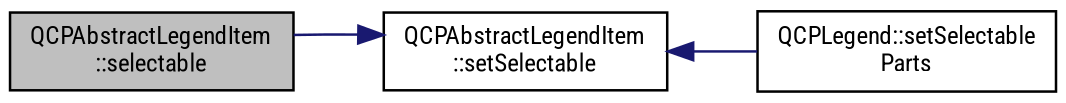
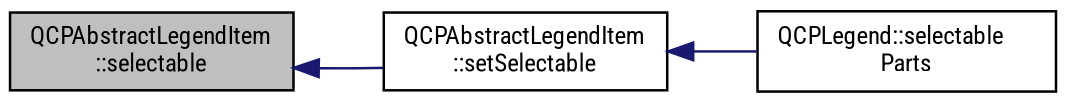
(326, 35) -> (351, 68)
(907, 51) -> (907, 51)
